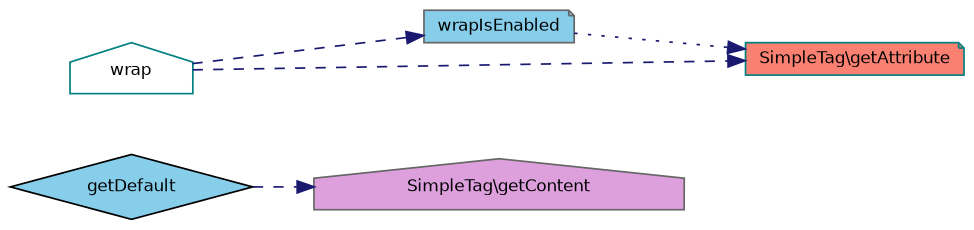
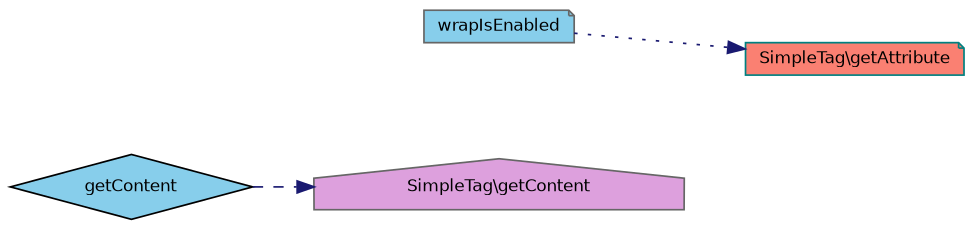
(131, 71) -> none
(131, 187) -> (131, 187)
